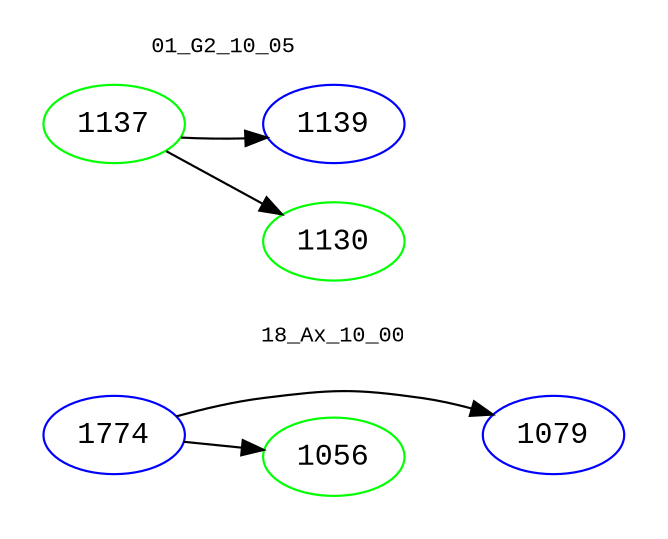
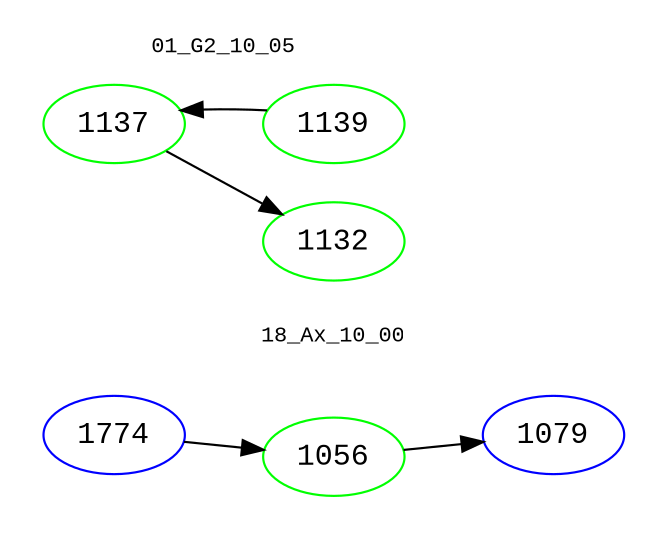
(334, 124) -> (334, 124)
(213, 139) -> (235, 109)
(334, 241) -> (334, 241)
(324, 392) -> (432, 447)
